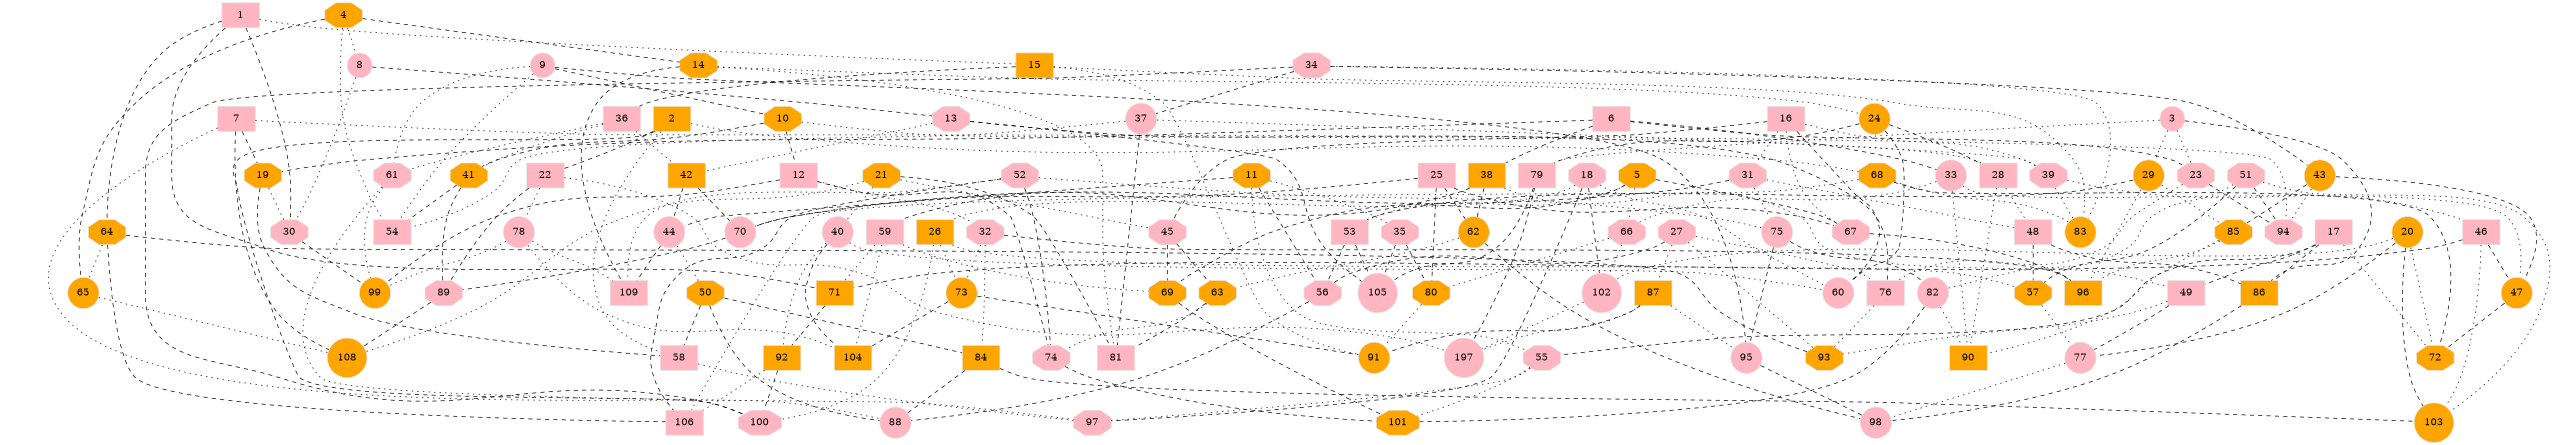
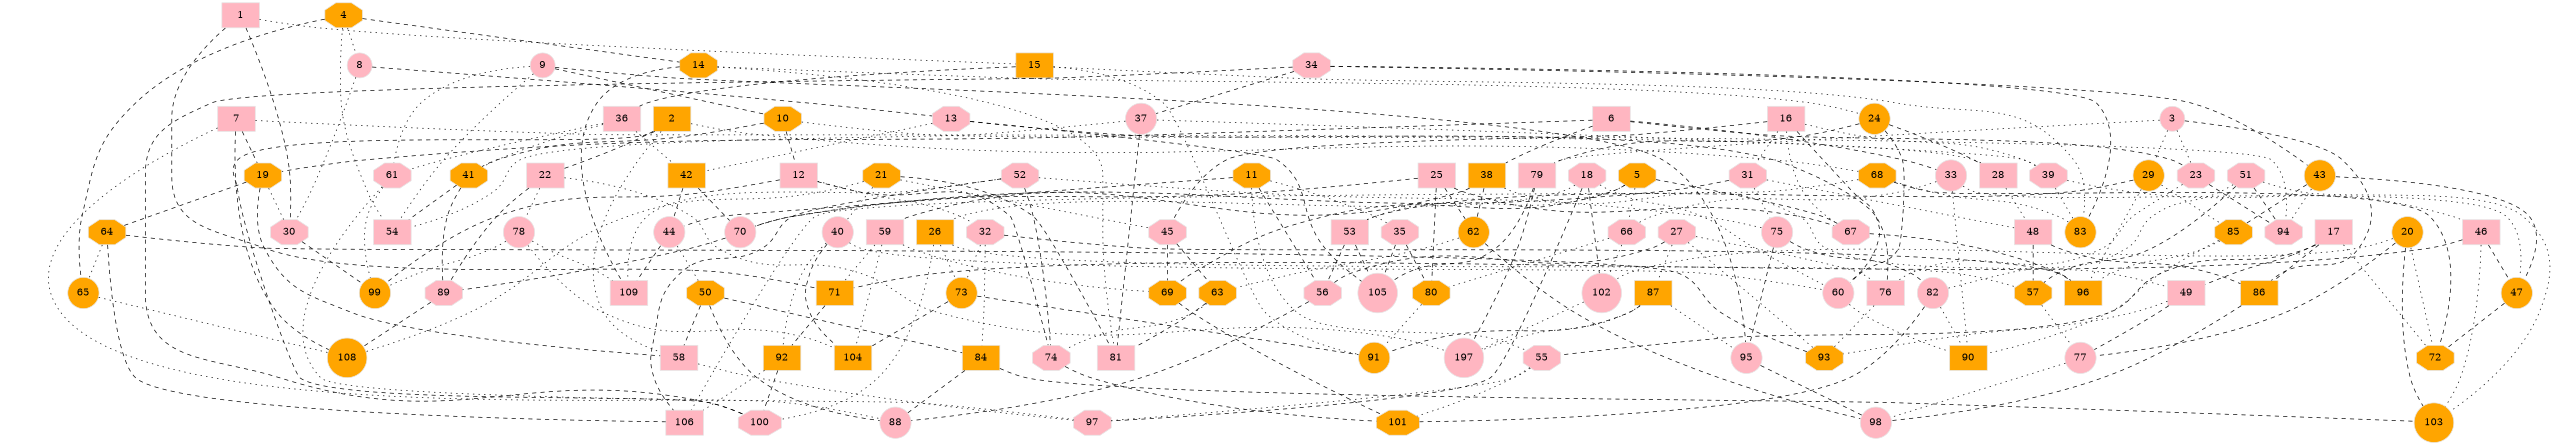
(1776, 75) -> (1776, 75)
(131, 99) -> (185, 204)
(1980, 286) -> (1892, 330)
